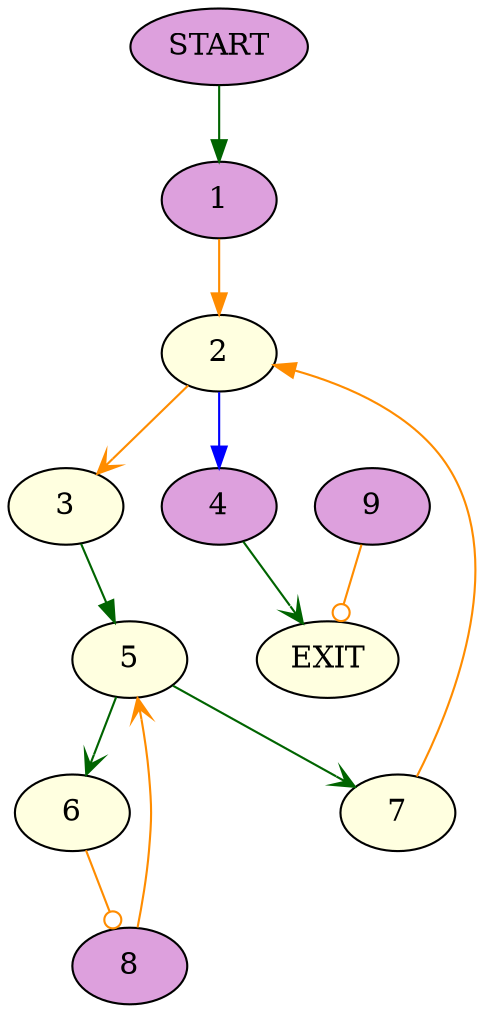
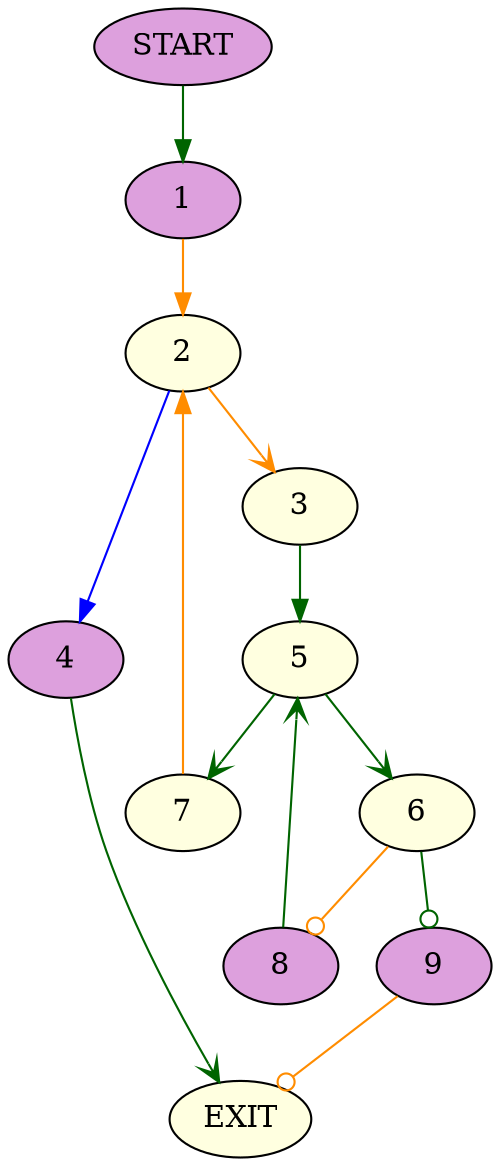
(151, 824) -> (290, 824)
none -> (425, 881)
